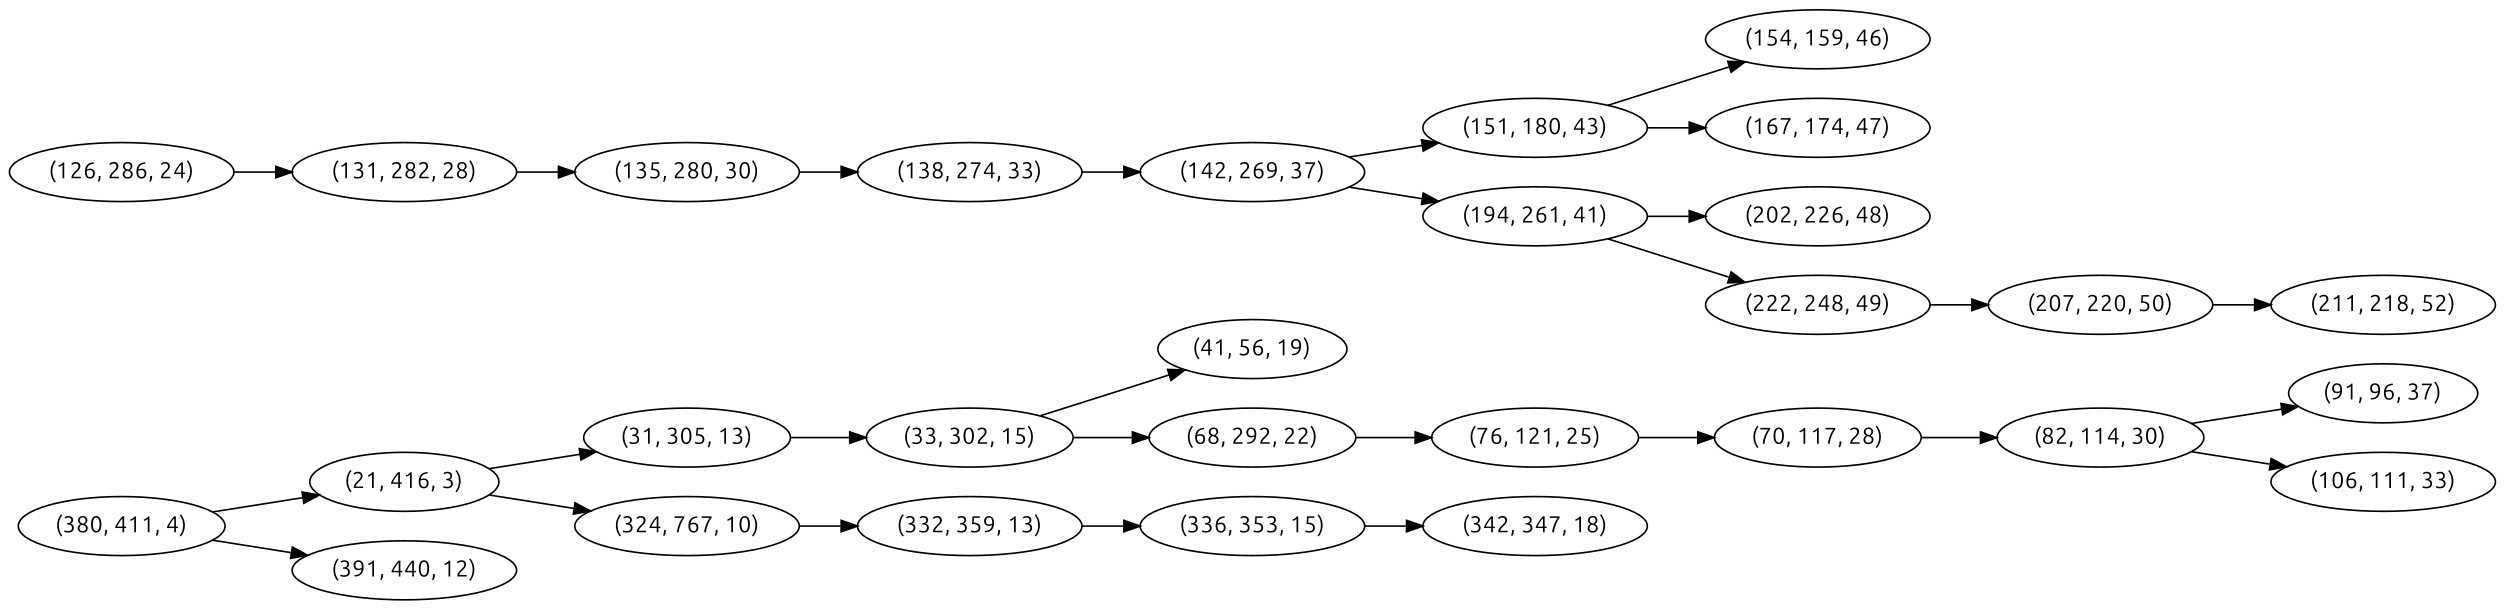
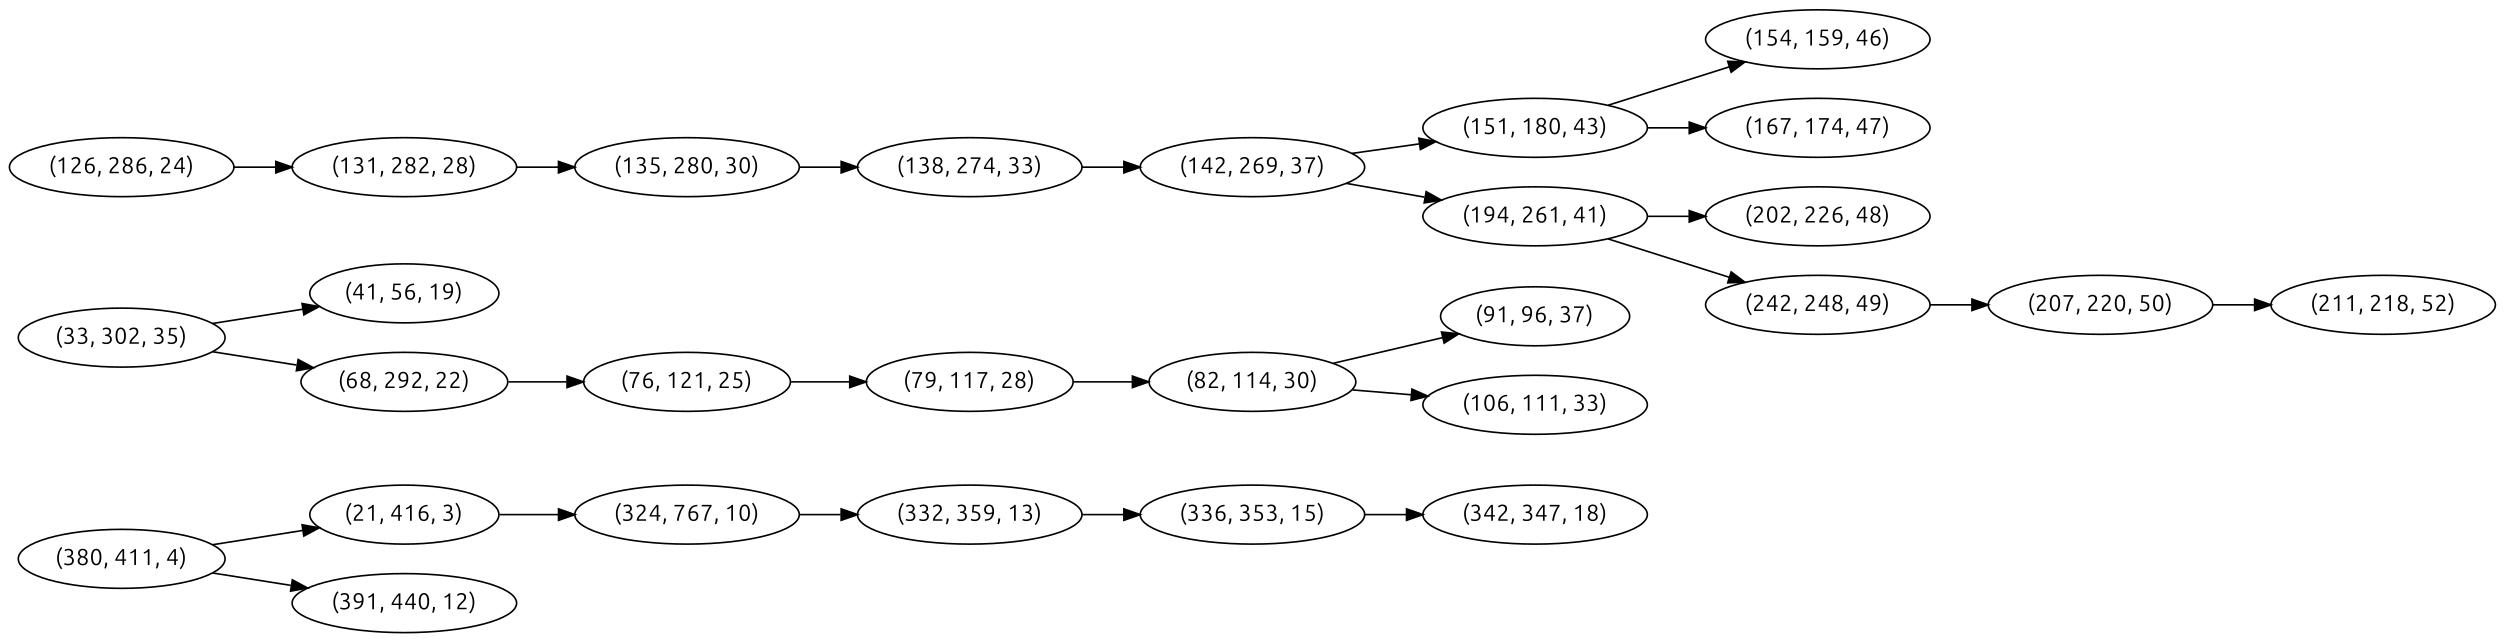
(1818, 305) -> (1818, 305)
(687, 438) -> none
(970, 438) -> (122, 338)
(1818, 438) -> (970, 382)
